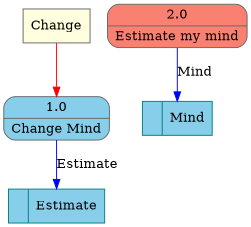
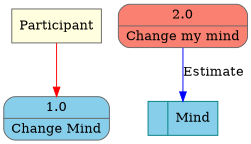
(57, 26) -> (57, 26)
(177, 36) -> (183, 36)
(195, 72) -> (214, 72)
(57, 206) -> none
